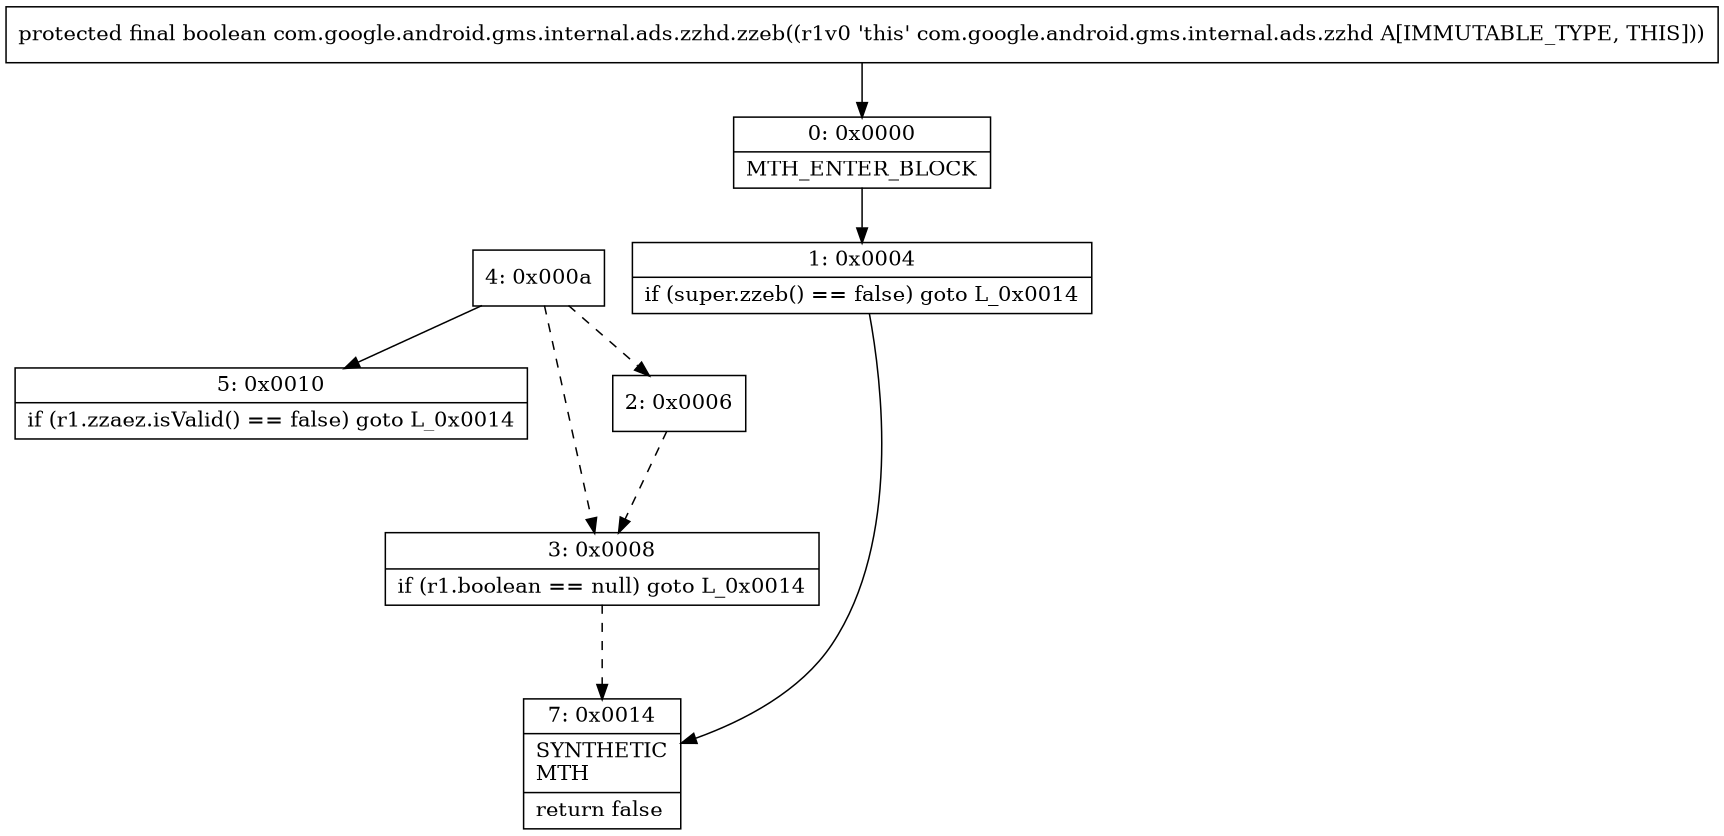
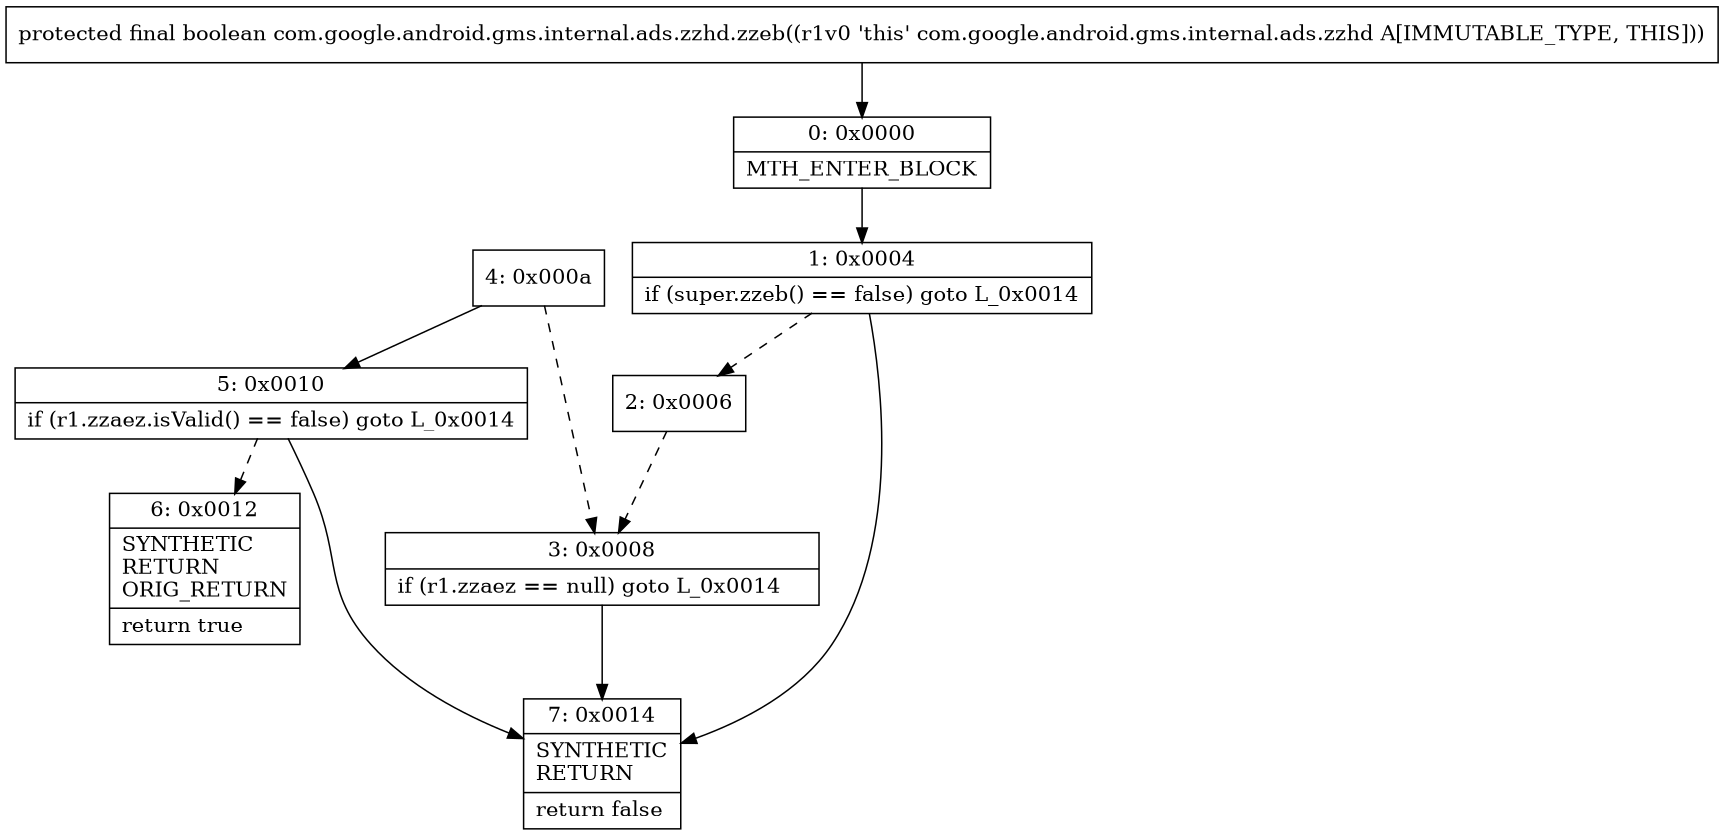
(603, 336) -> (772, 340)
none -> (205, 569)
(602, 586) -> (589, 586)
none -> (353, 621)
(602, 645) -> (602, 645)
(563, 774) -> (585, 774)
